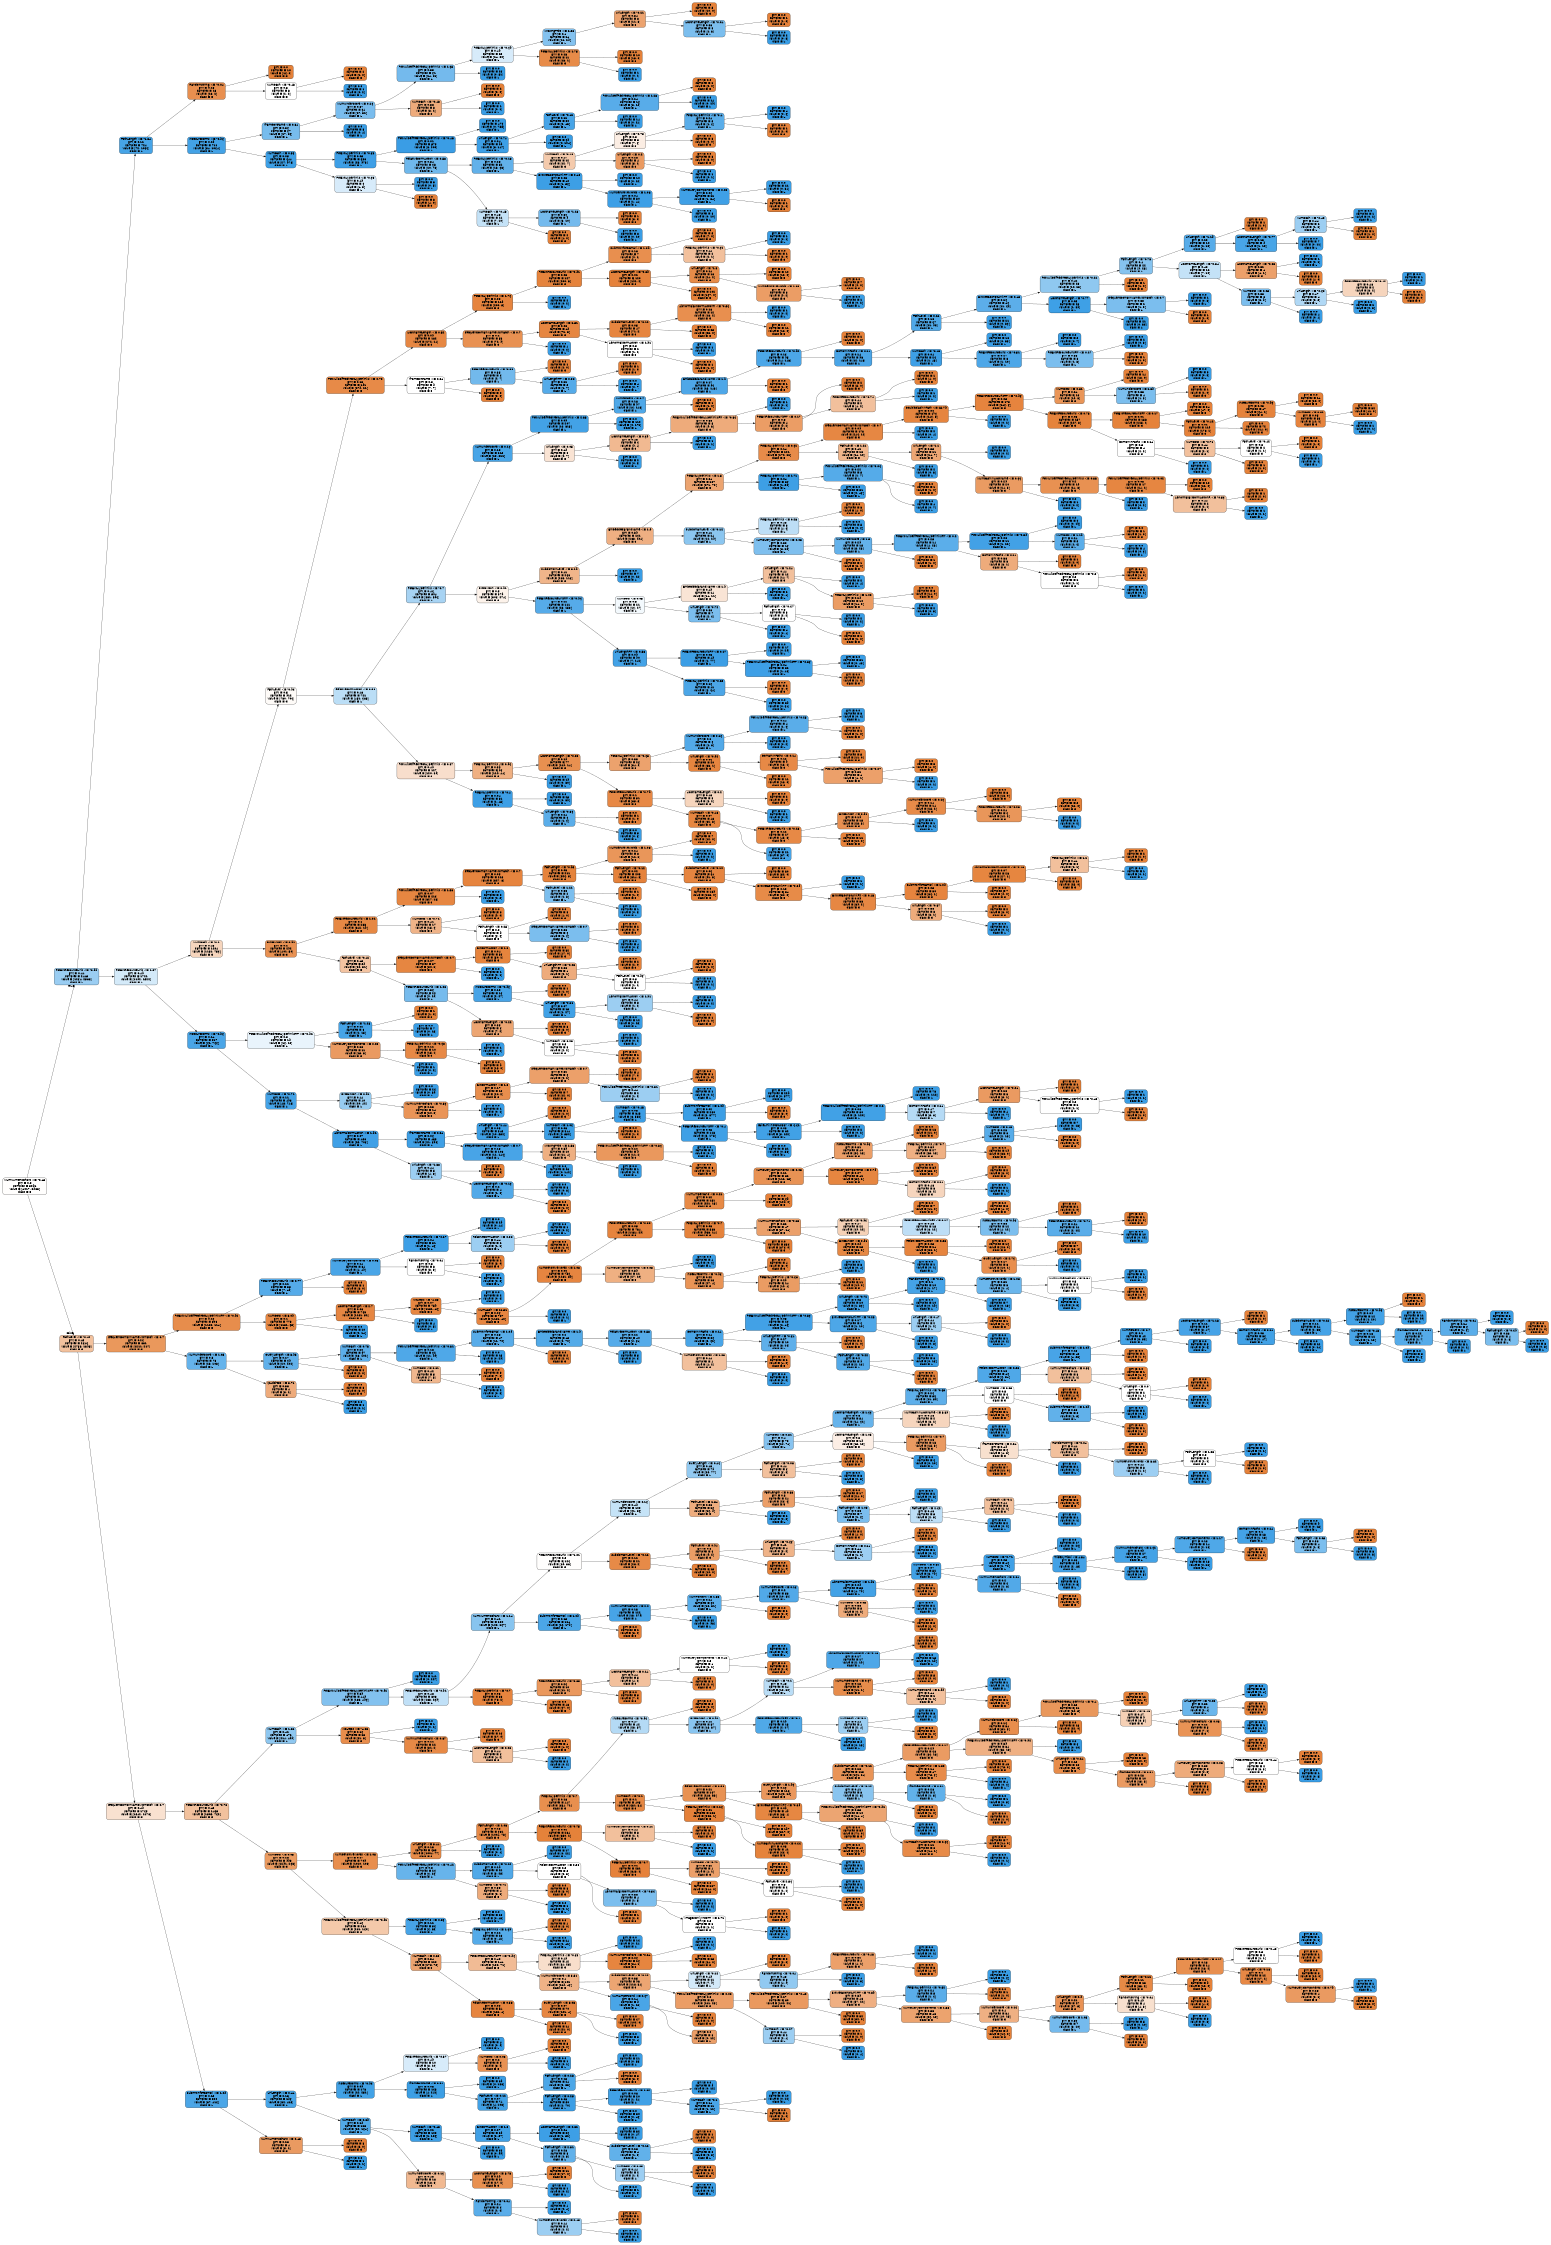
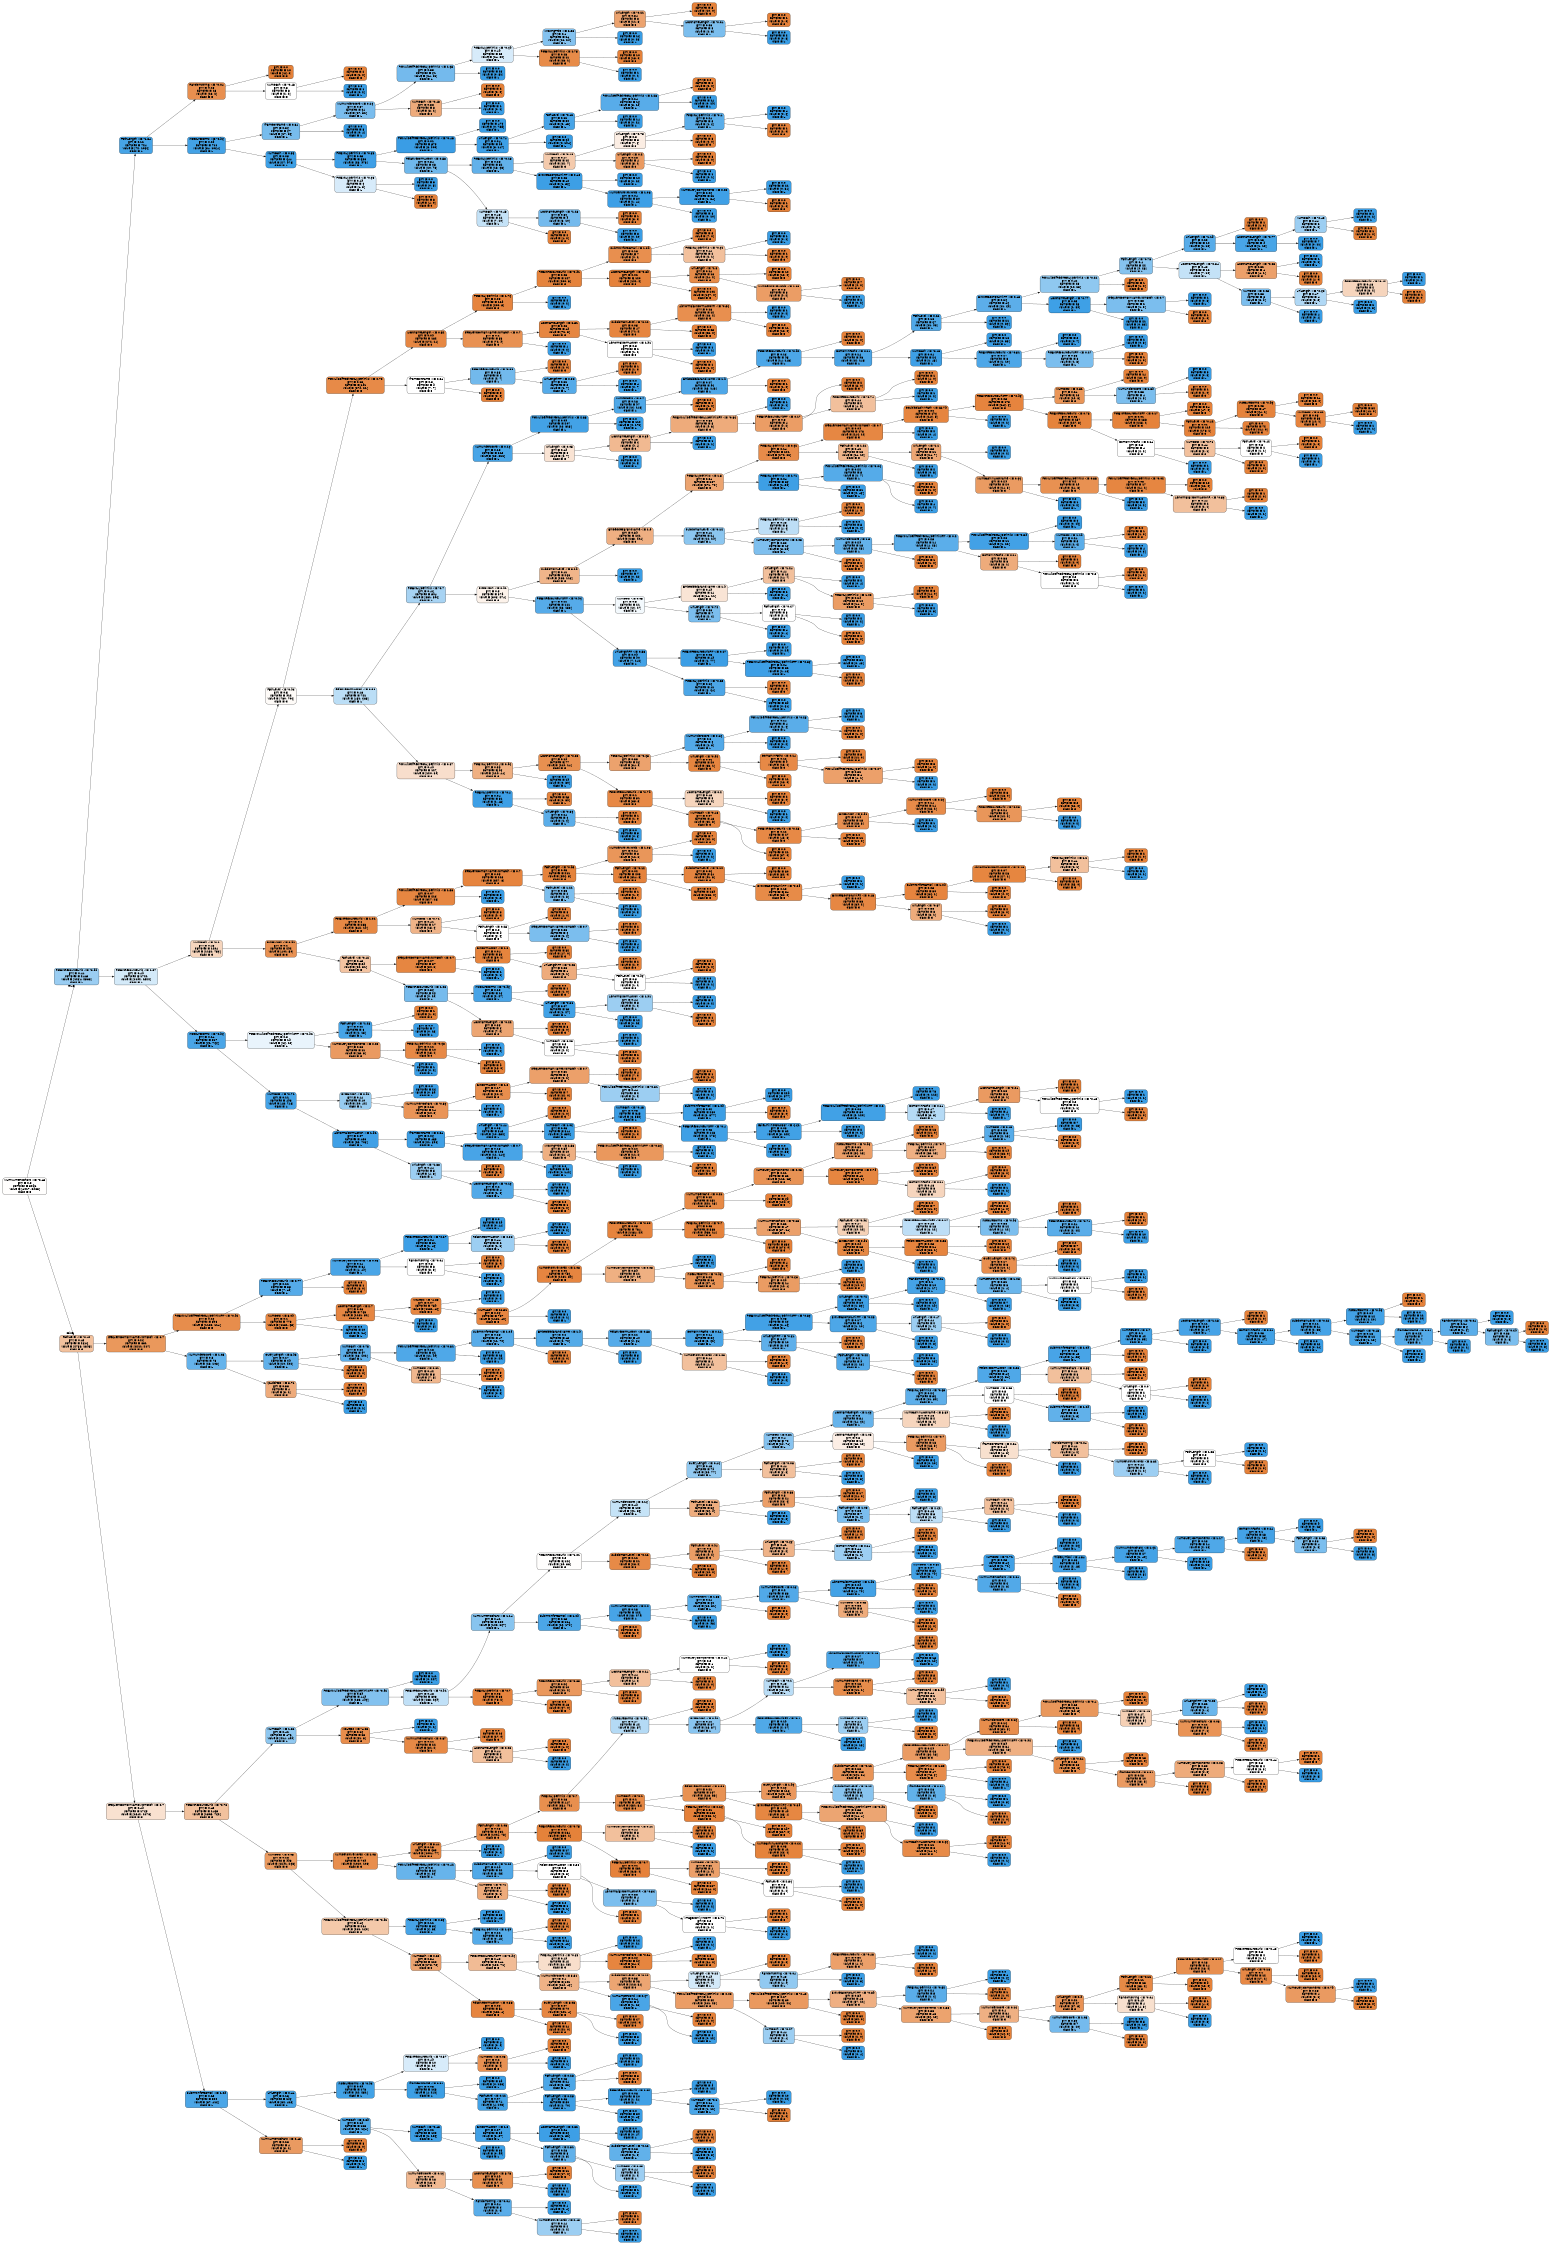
none -> (630, 38)
(1200, 485) -> (1200, 485)
(559, 799) -> (559, 799)
(779, 854) -> (779, 854)
(704, 2037) -> (704, 2037)
